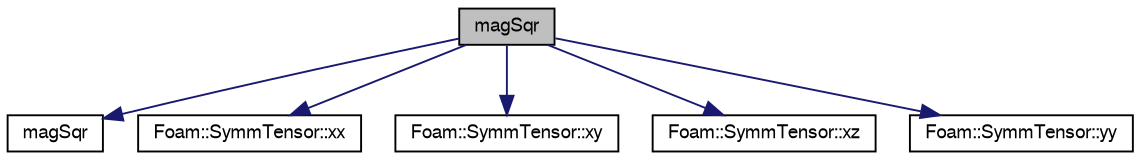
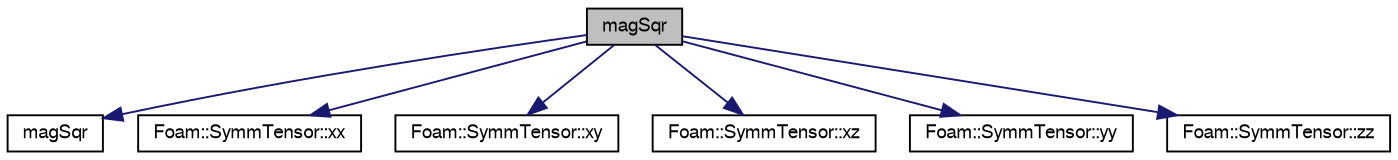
none -> (1279, 133)
